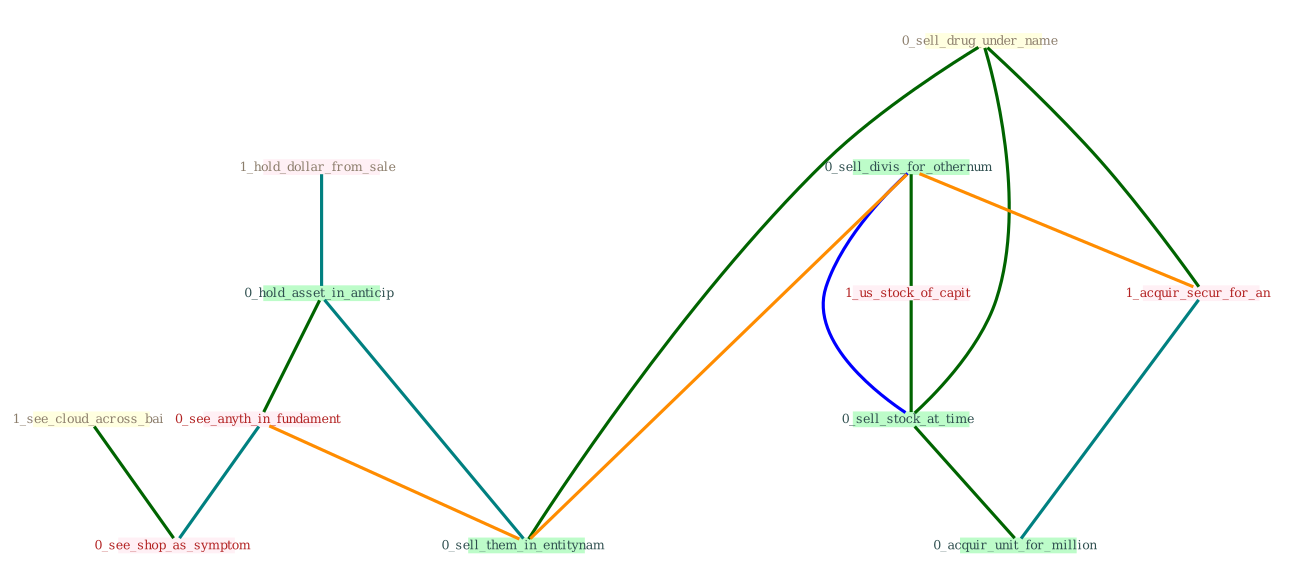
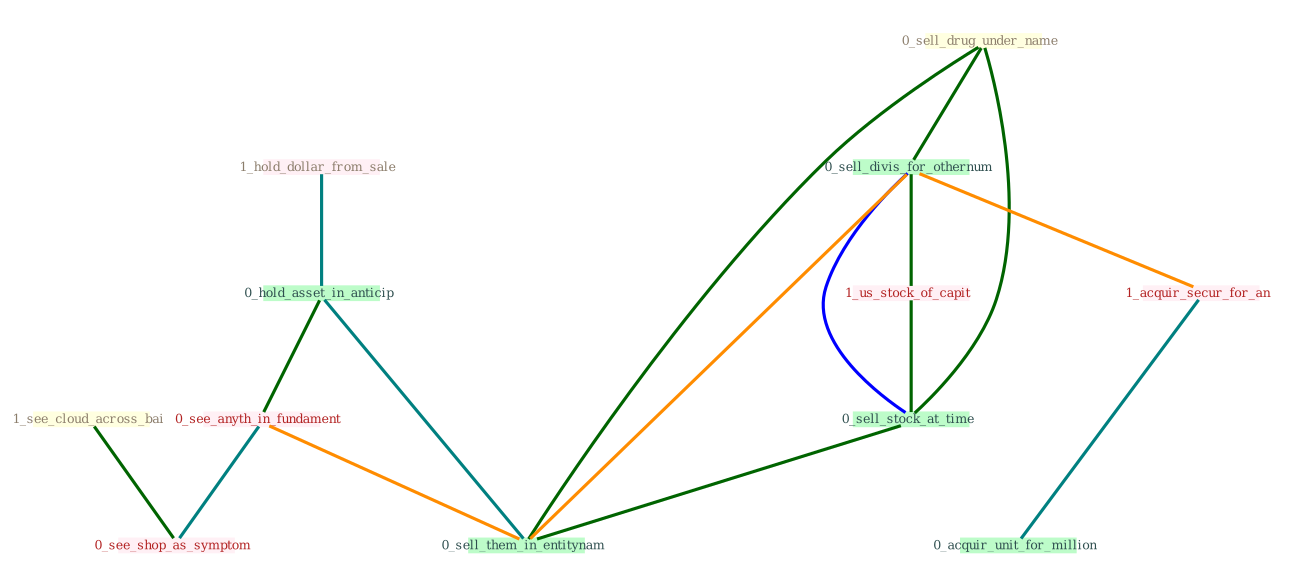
(1100, 161) -> (947, 104)
(965, 482) -> (719, 482)
